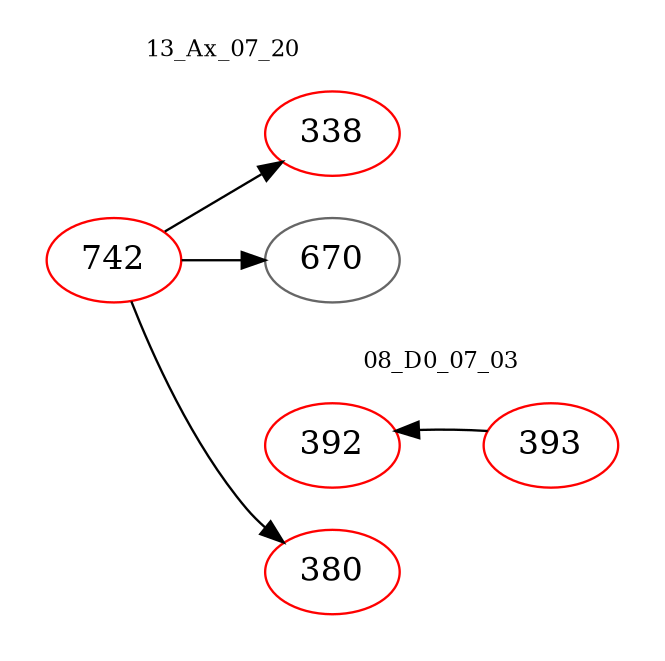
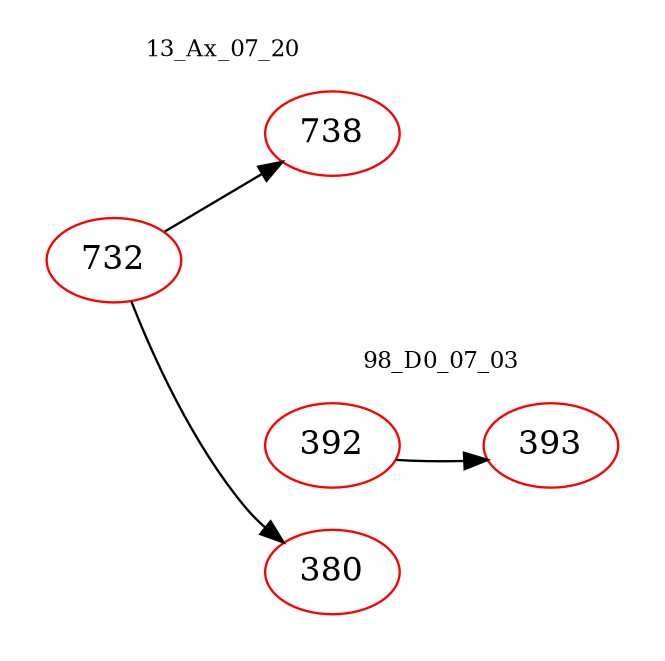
(332, 134) -> (332, 134)
(114, 260) -> (114, 260)
(332, 260) -> none
(442, 362) -> (442, 362)
(454, 430) -> (430, 461)
